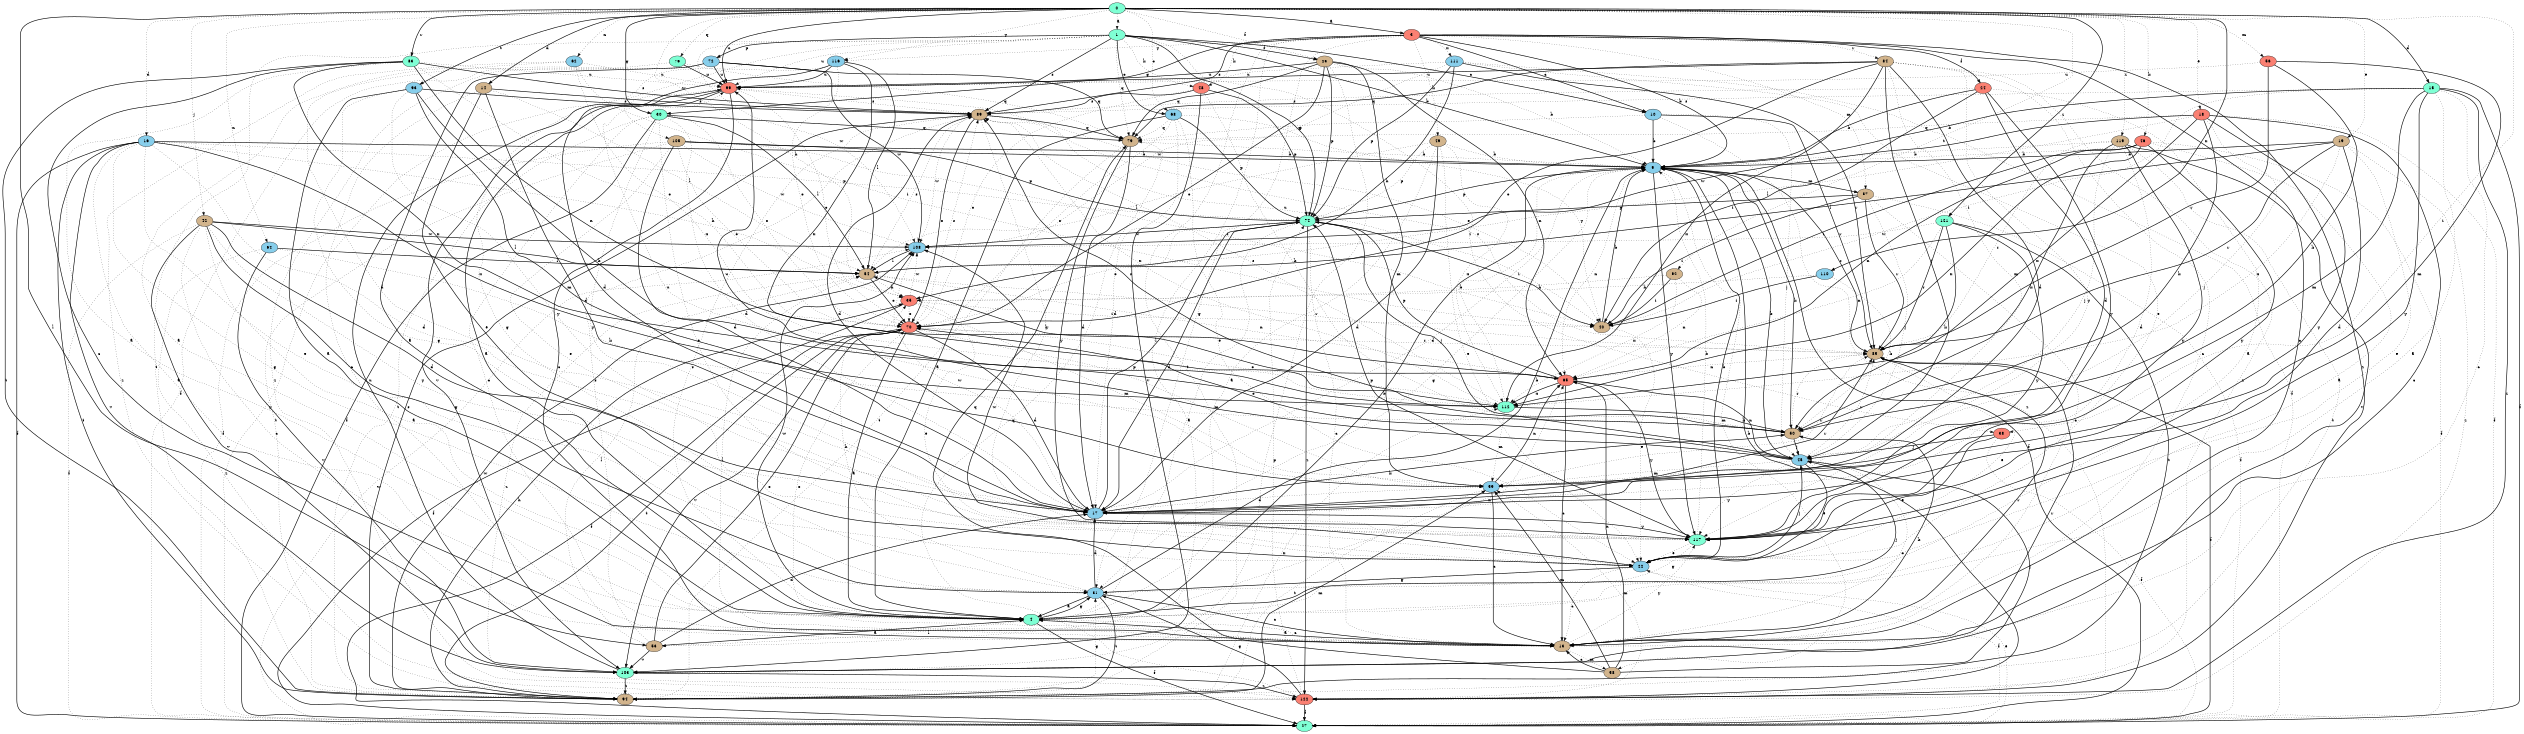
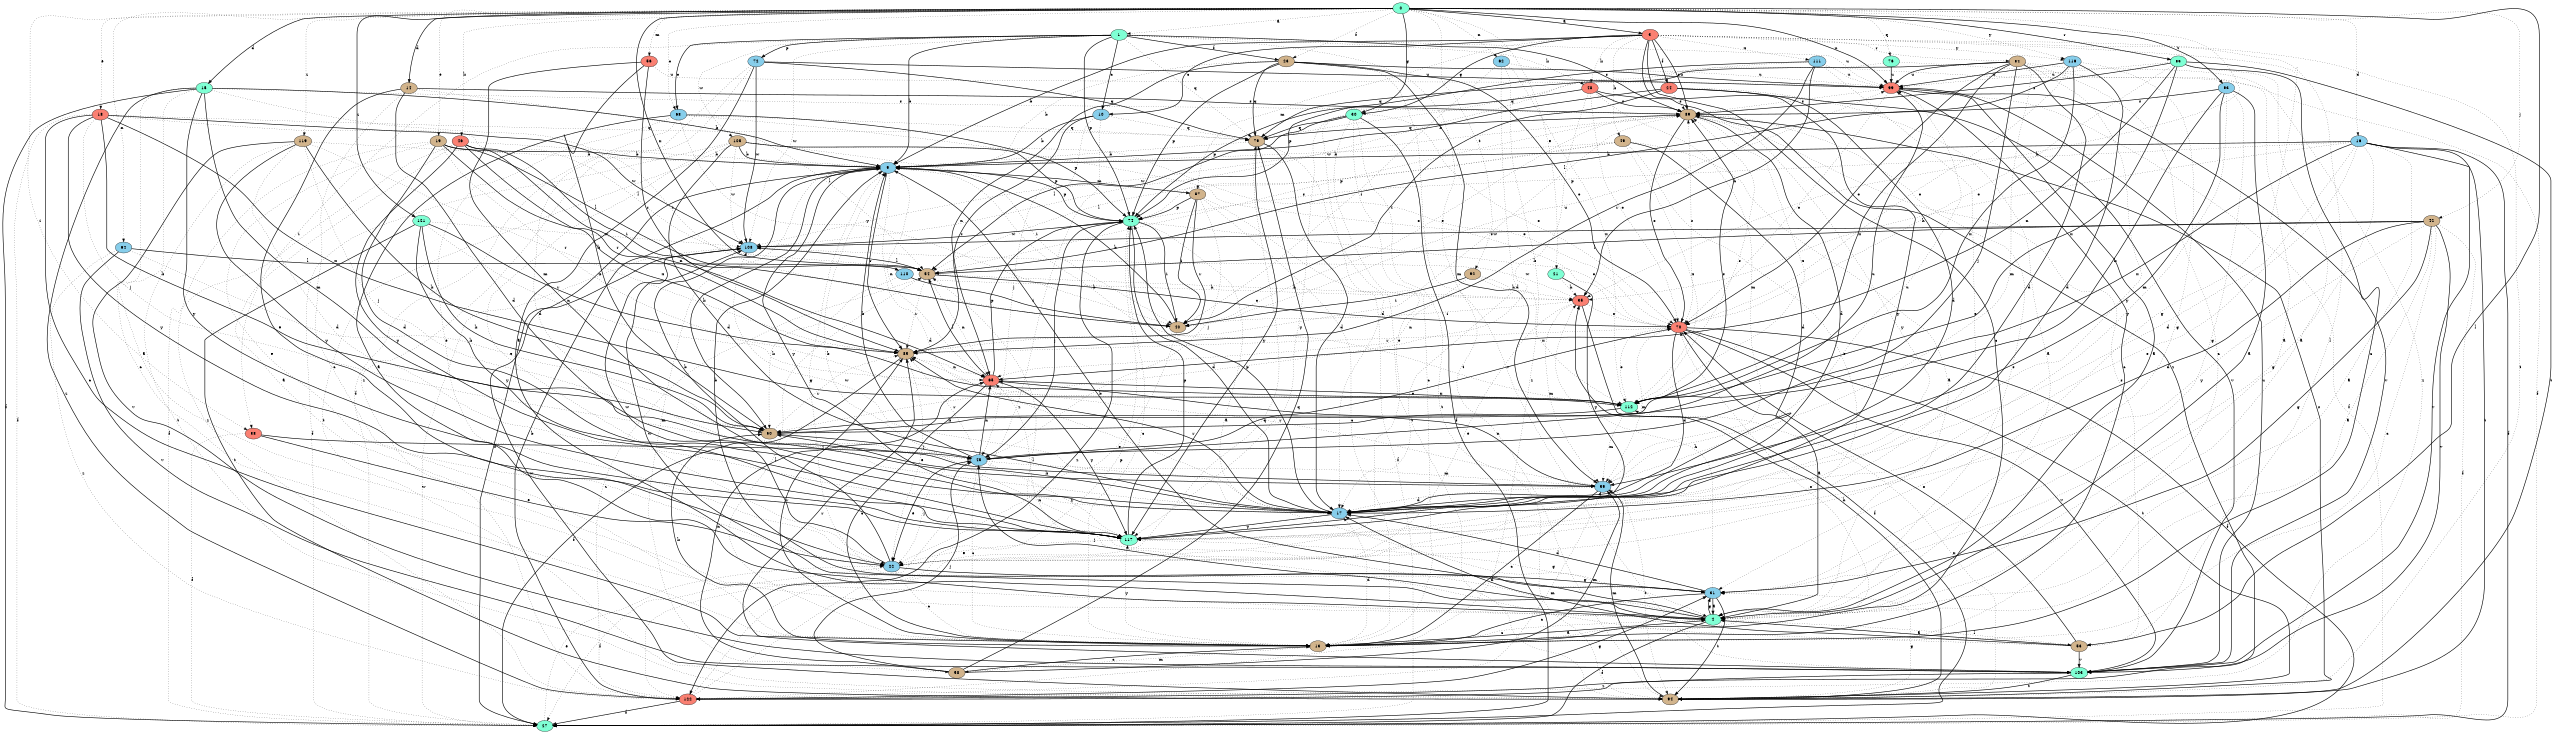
none -> (1556, 274)
none -> (1751, 298)
(271, 407) -> (2349, 407)
(1753, 554) -> (924, 505)
none -> (1367, 593)
